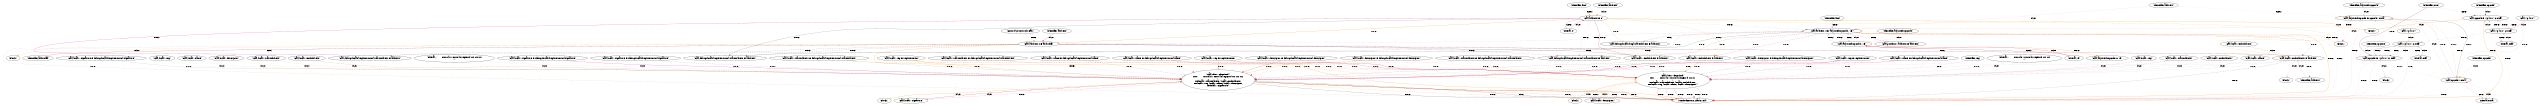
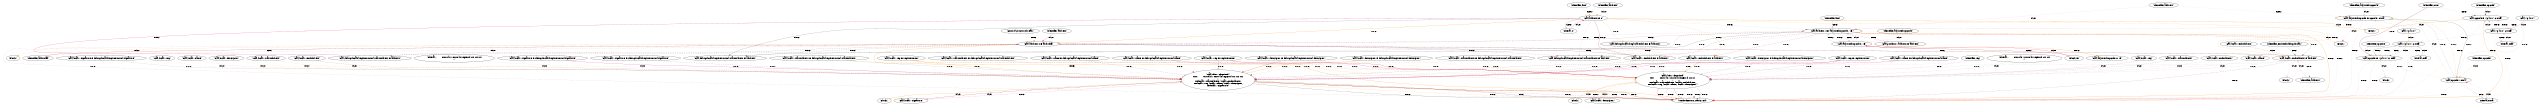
(1724, 33) -> (1432, 42)
none -> (2284, 44)
none -> (531, 49)
(2074, 58) -> (2074, 58)
